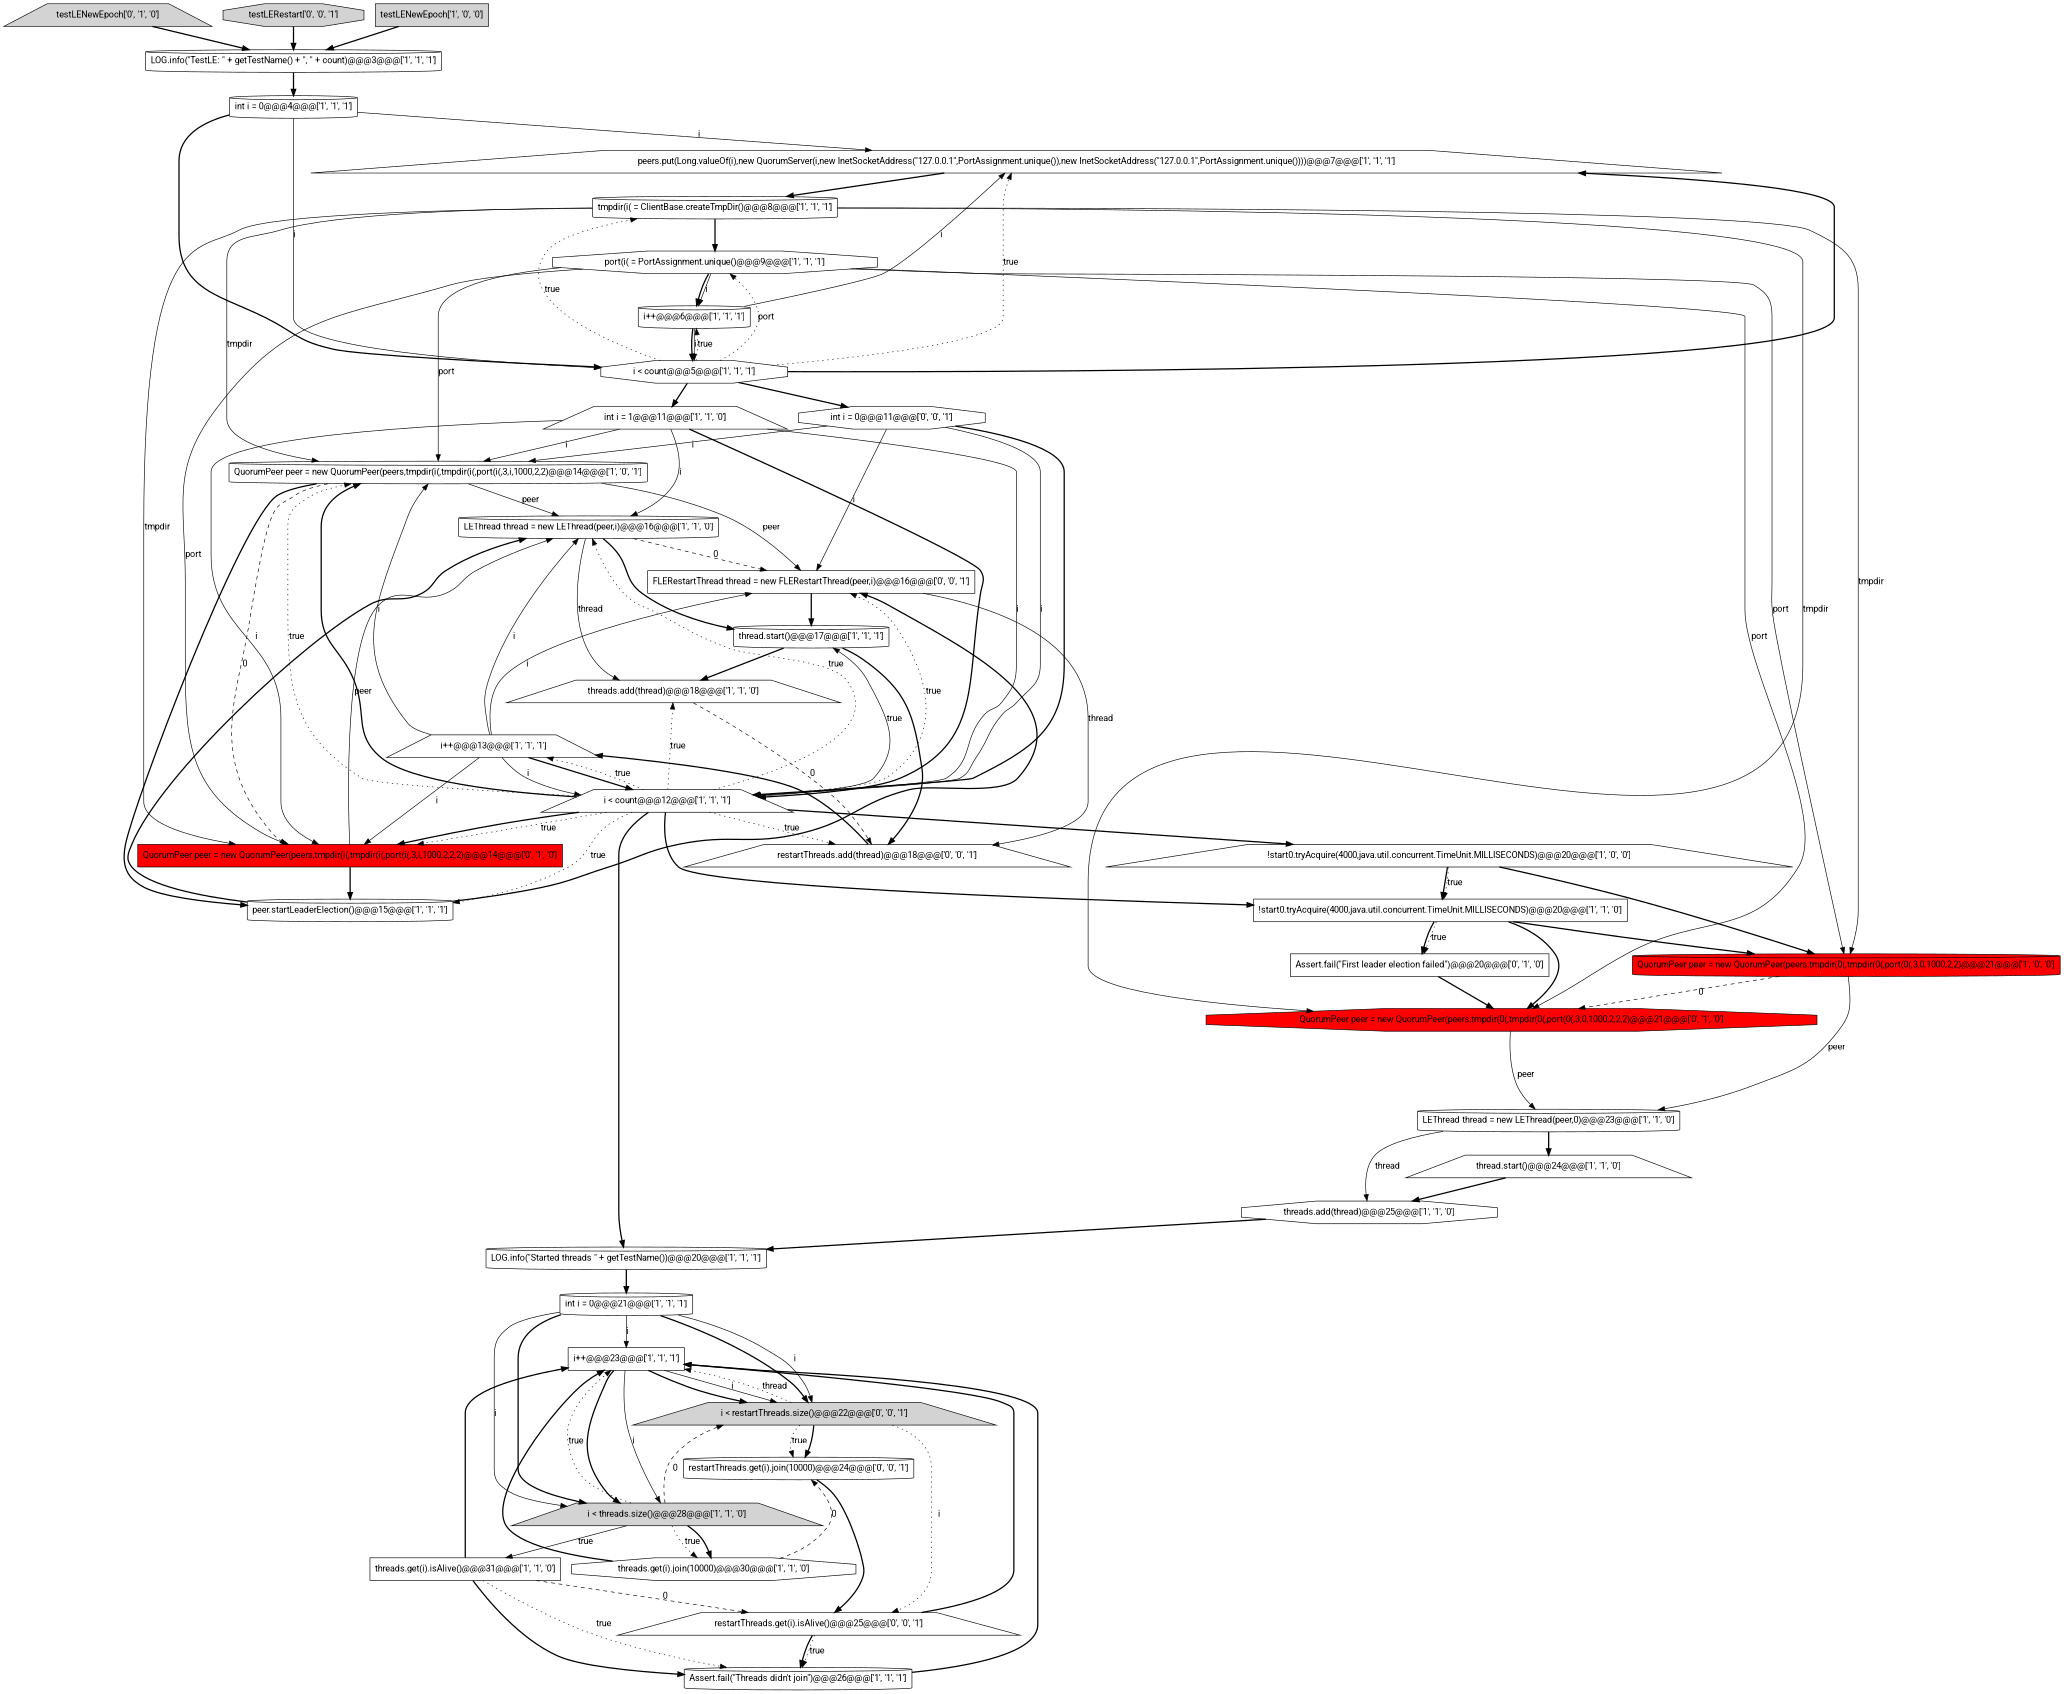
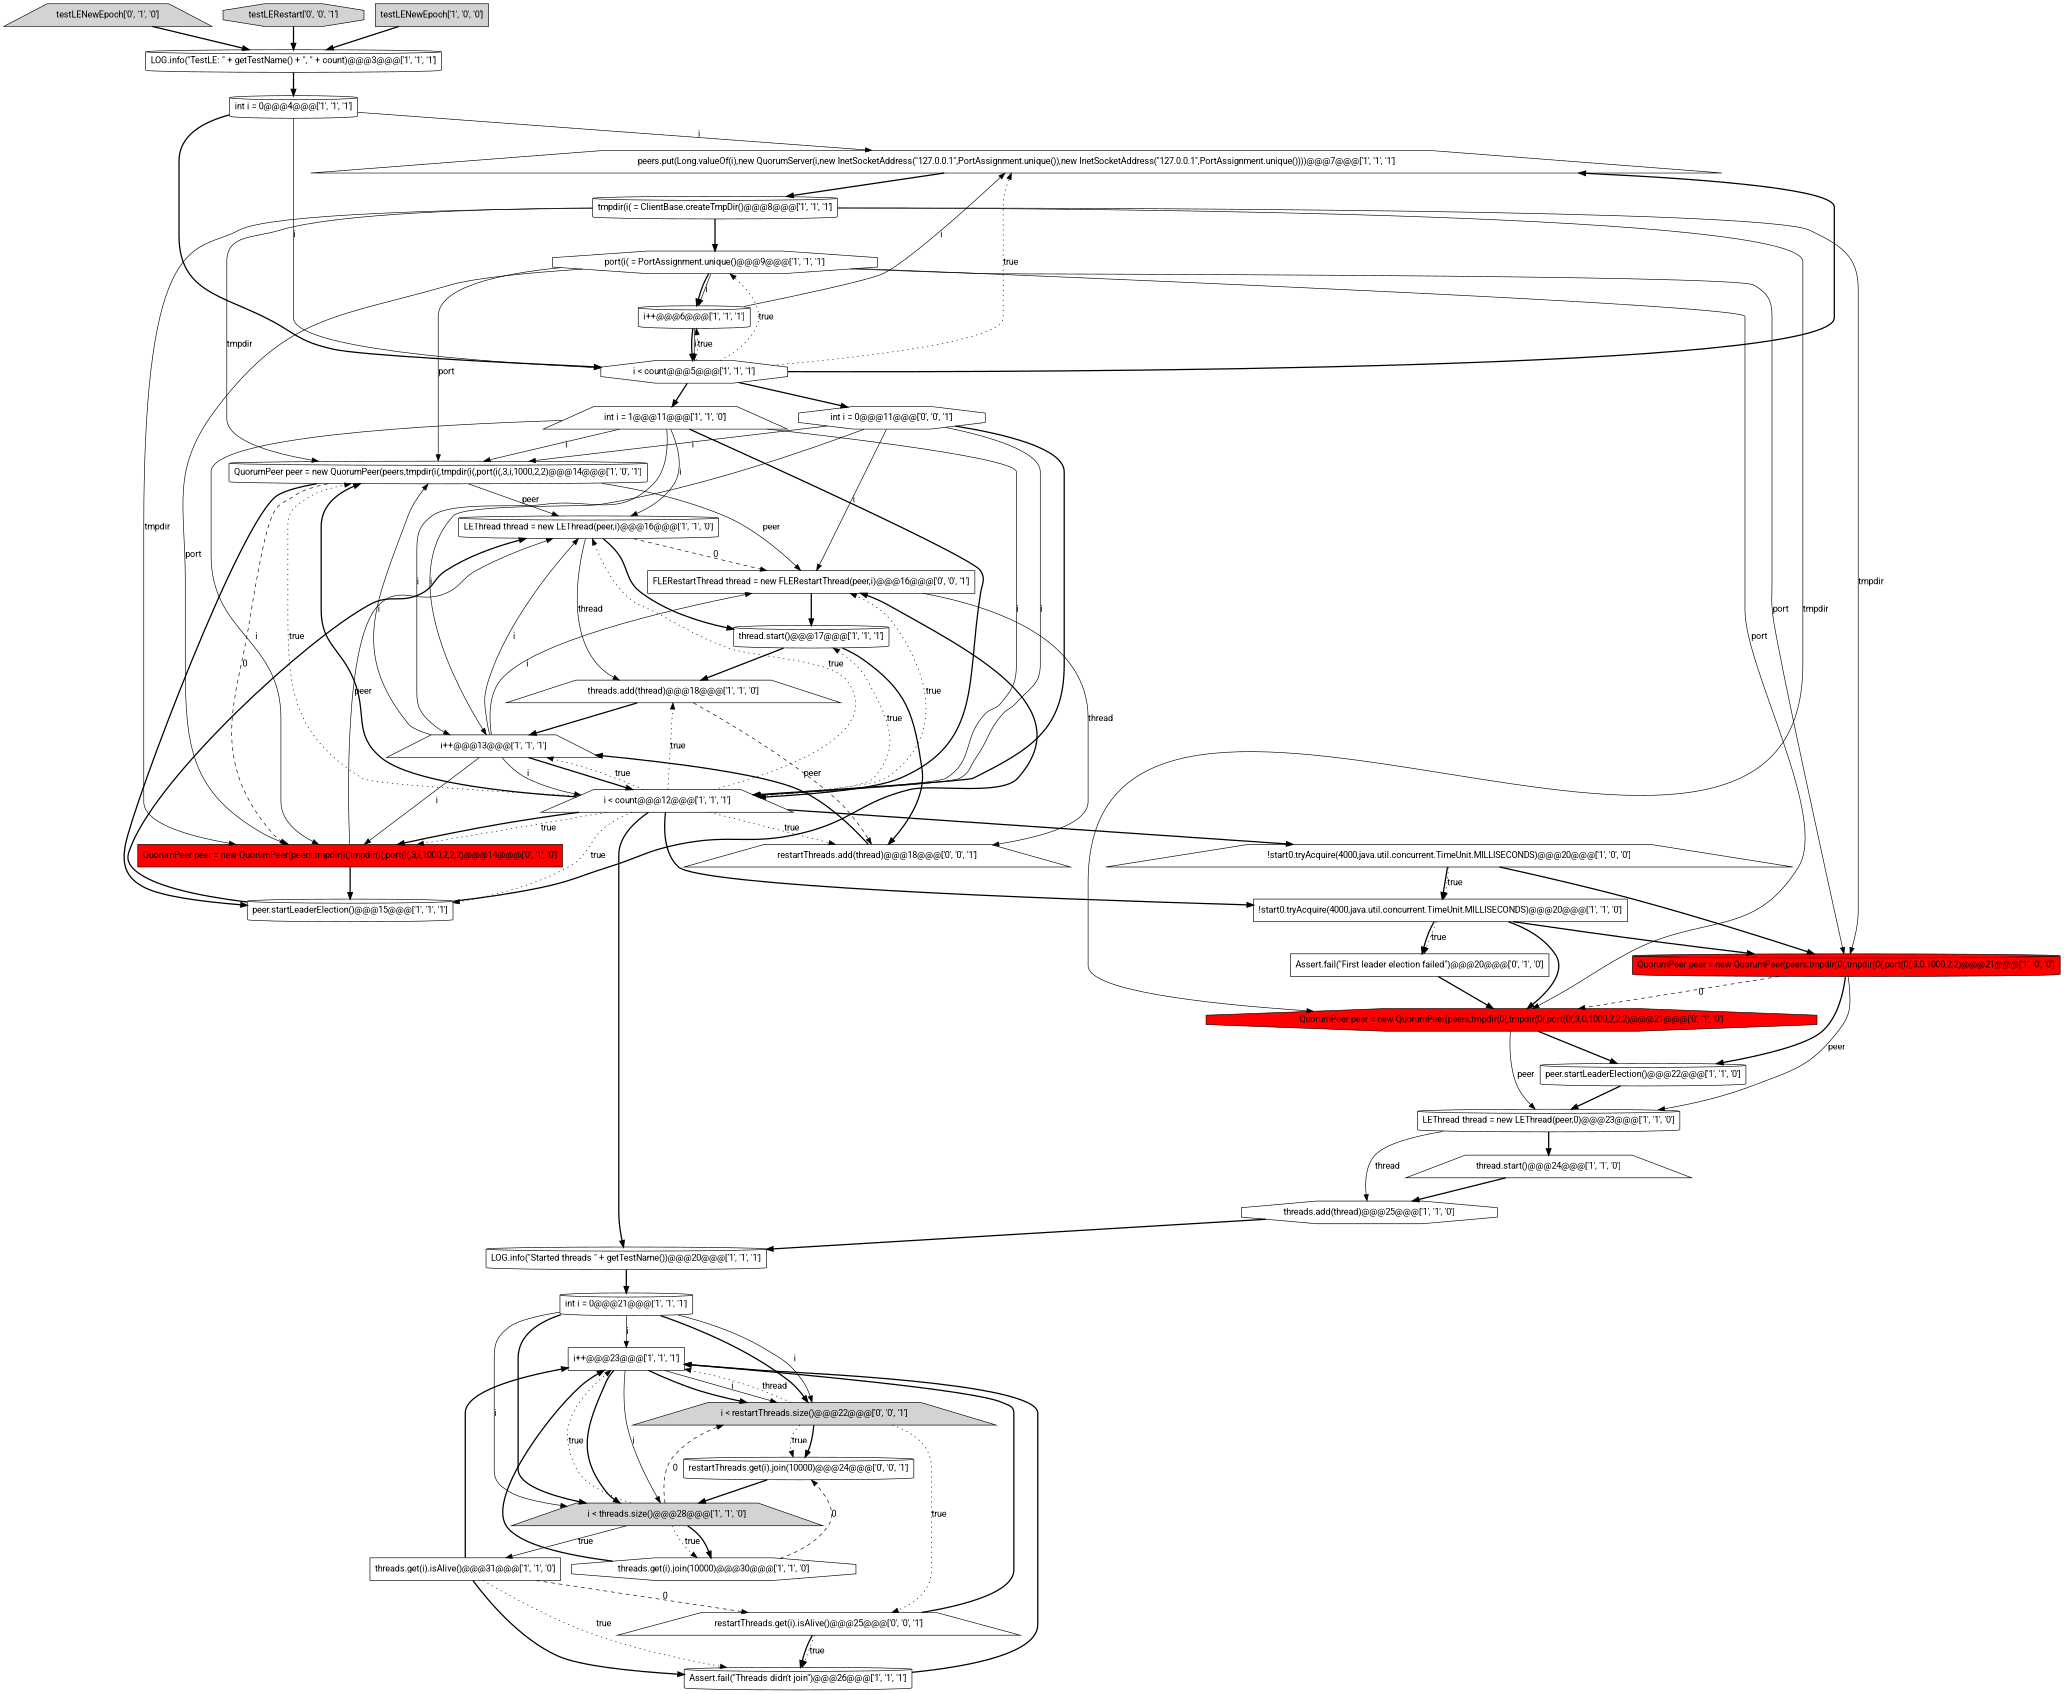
(545, 293) -> none
(766, 317) -> (766, 317)
none -> (458, 508)
none -> (467, 511)
none -> (587, 718)
(882, 767) -> (882, 767)
(813, 774) -> (813, 774)
none -> (1643, 1075)
(939, 1514) -> (939, 1514)
(857, 1542) -> (736, 1490)
